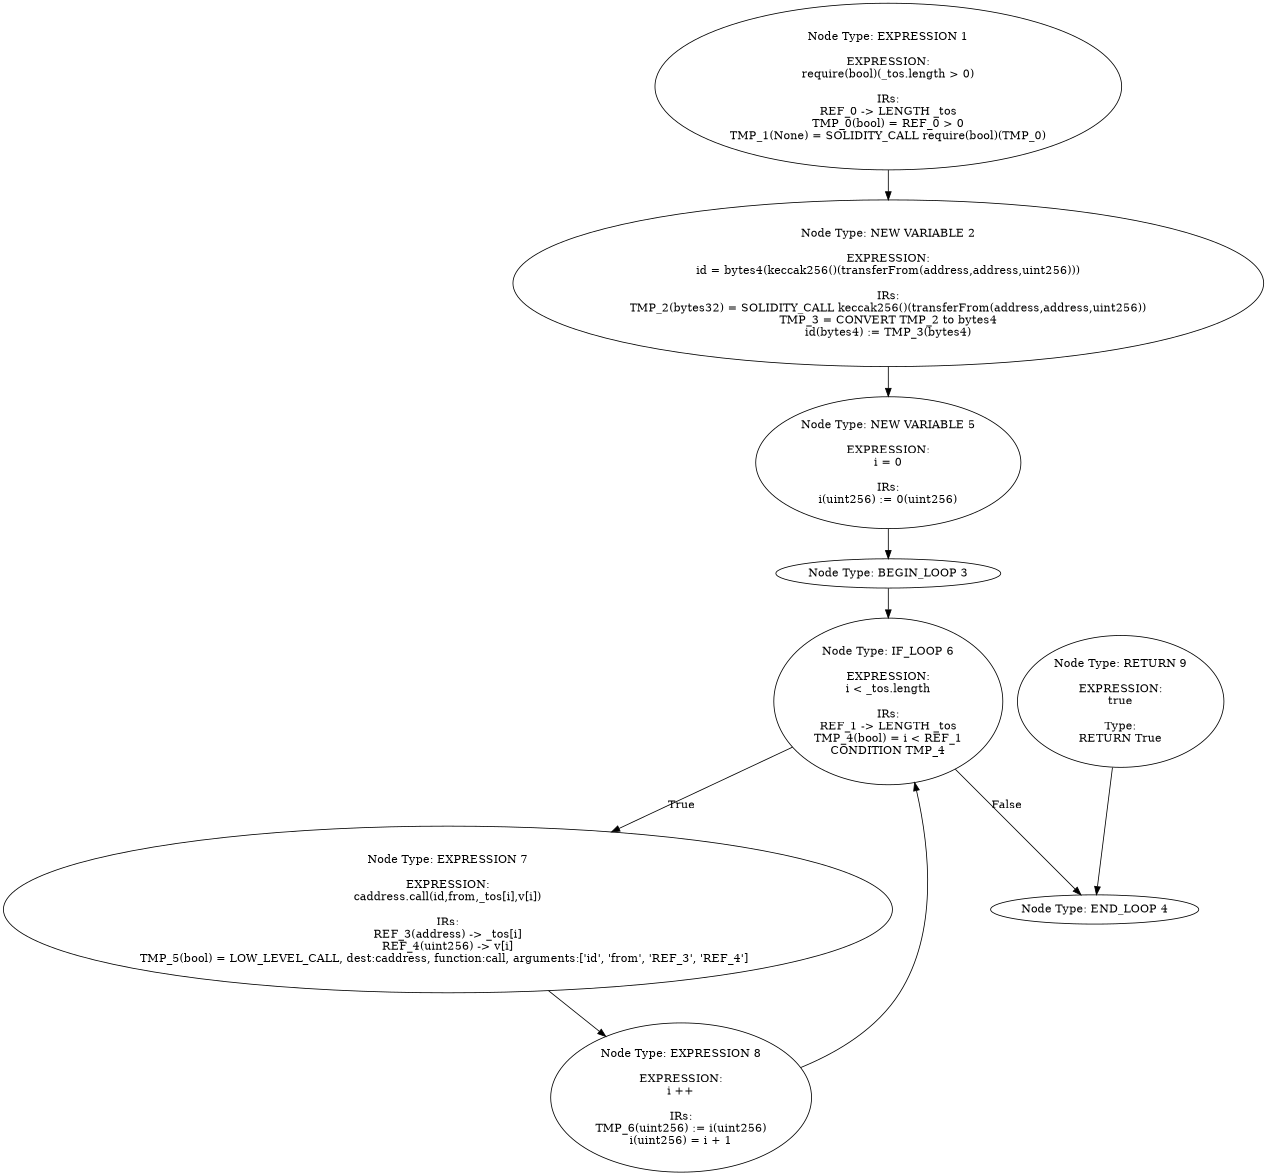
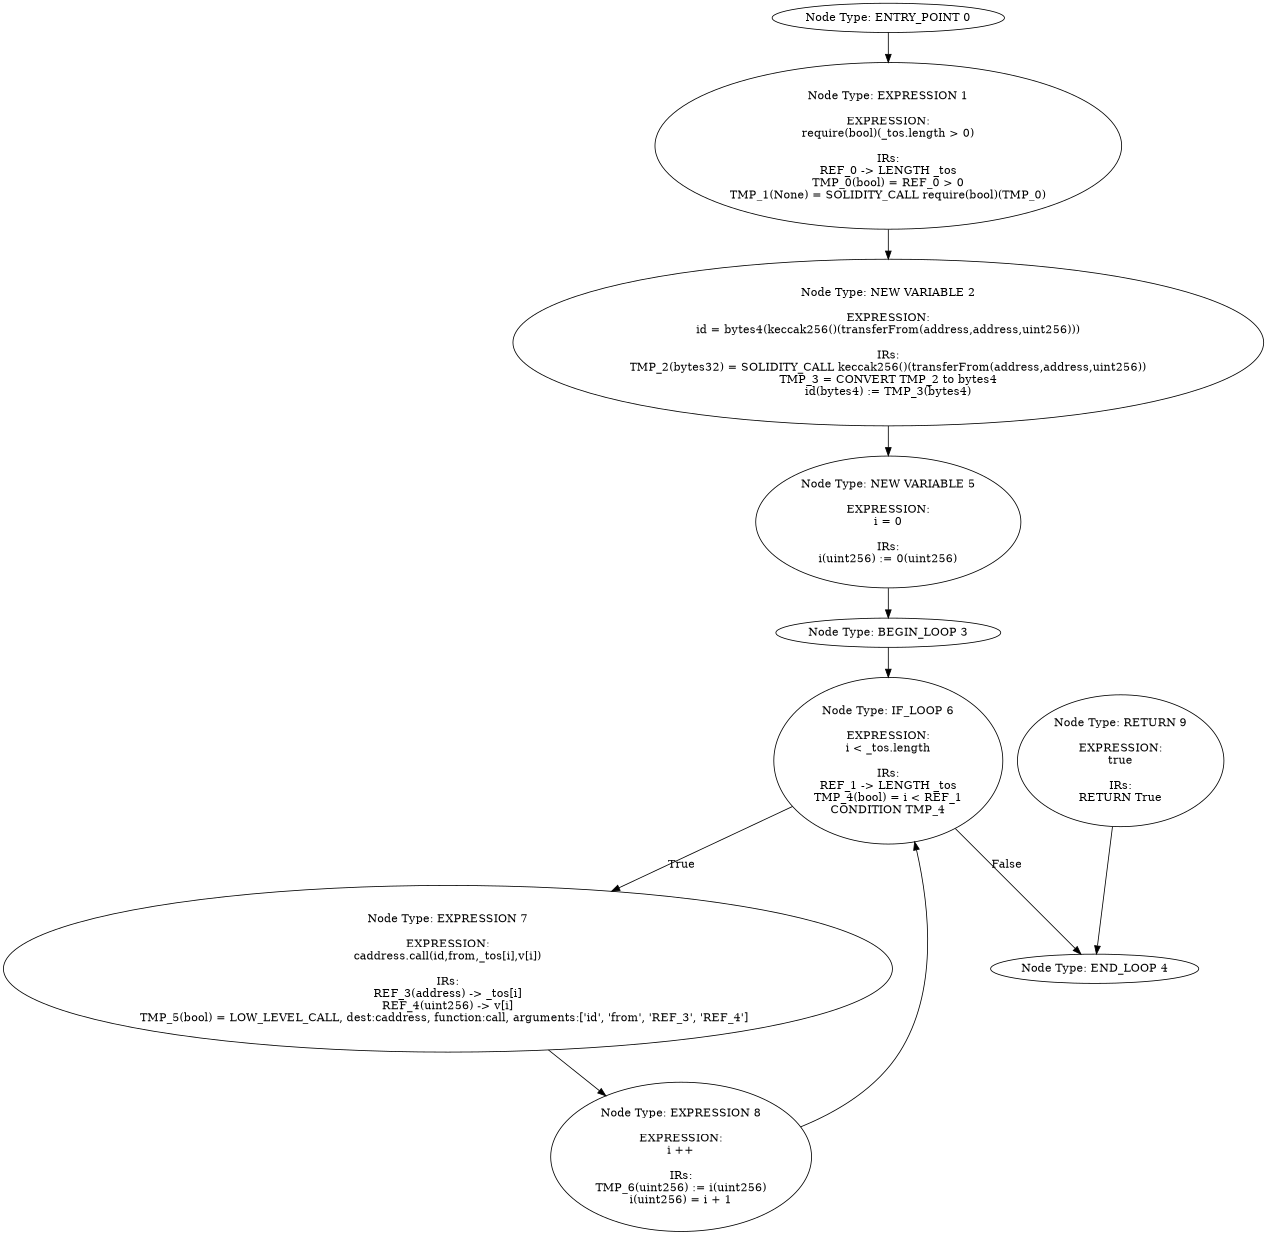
none -> (888, 18)
(1121, 701) -> (1121, 761)
